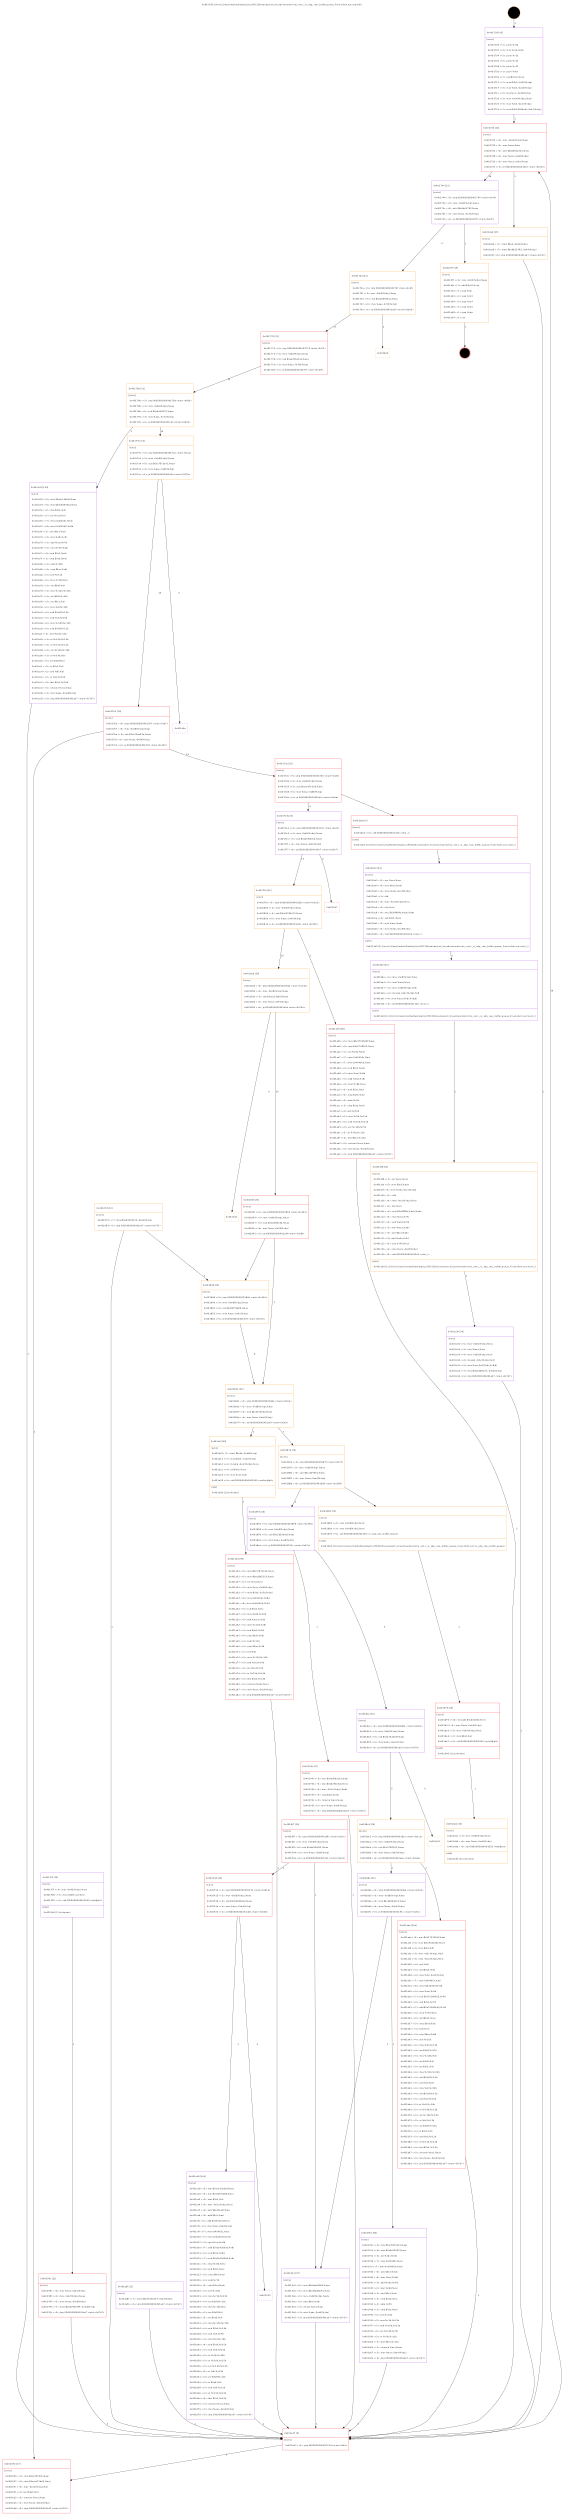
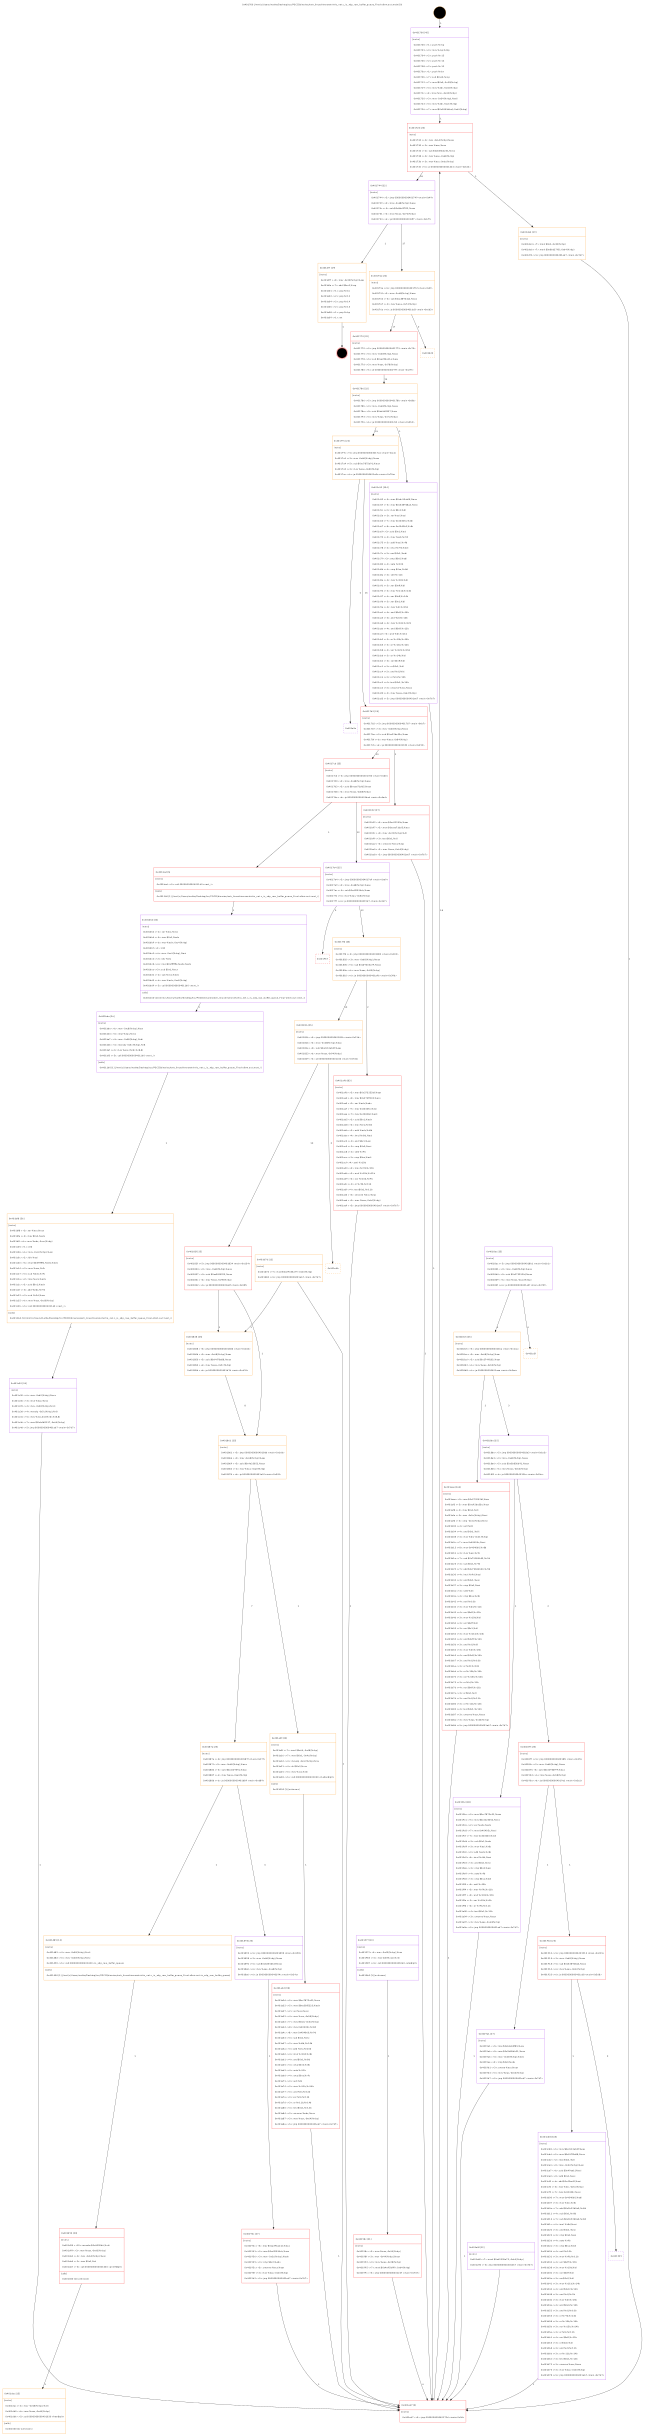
(359, 1625) -> none
(356, 2083) -> (533, 1610)
(177, 2462) -> (423, 1628)
